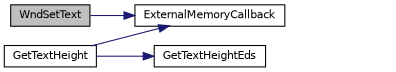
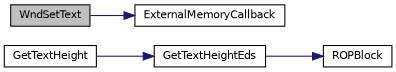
(125, 37) -> none
none -> (358, 56)
